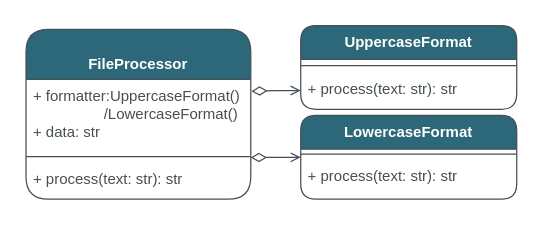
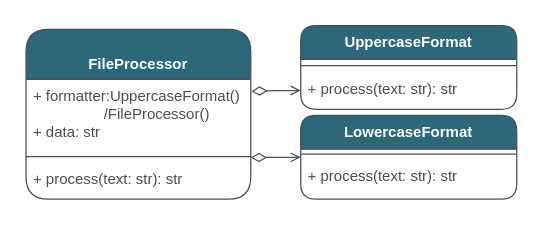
(139, 124) -> (139, 124)
